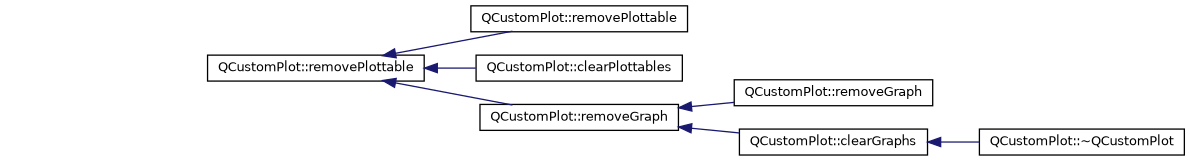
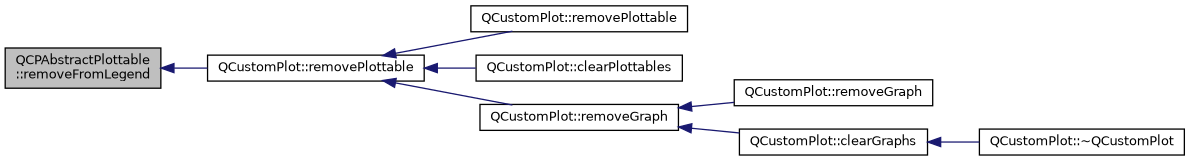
none -> (83, 68)
